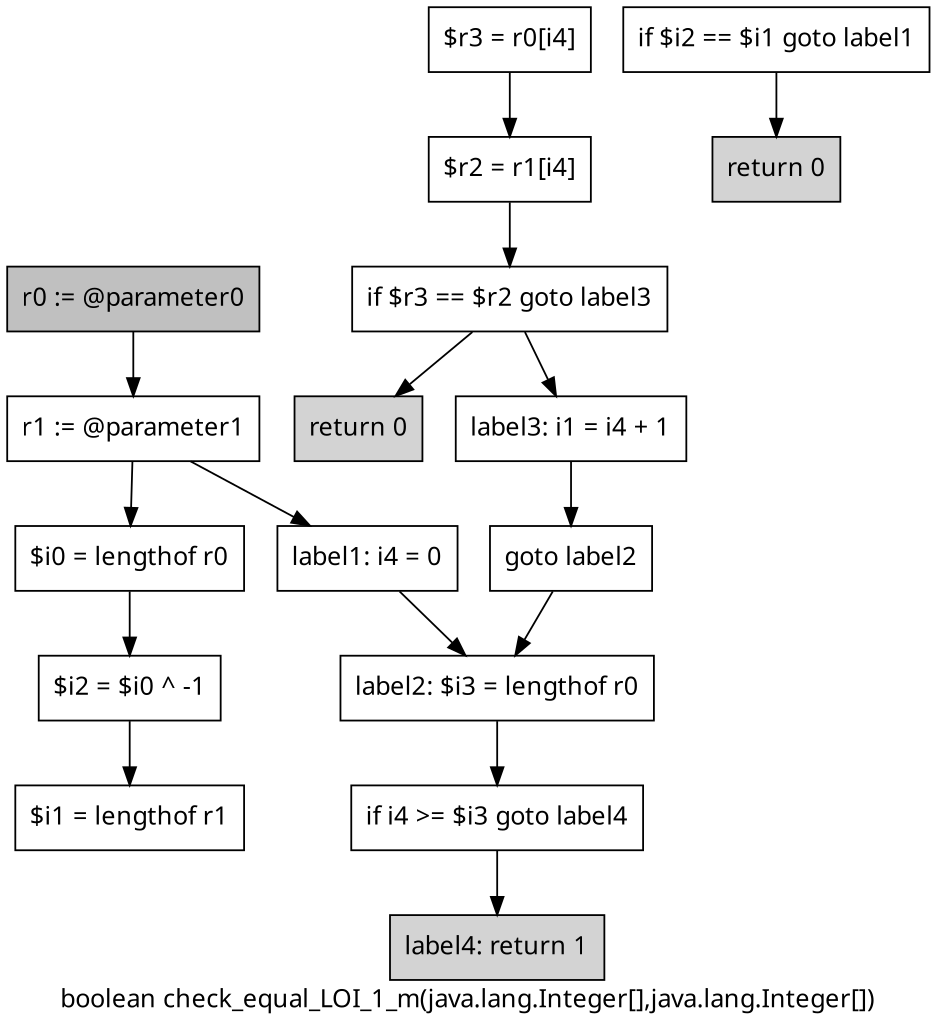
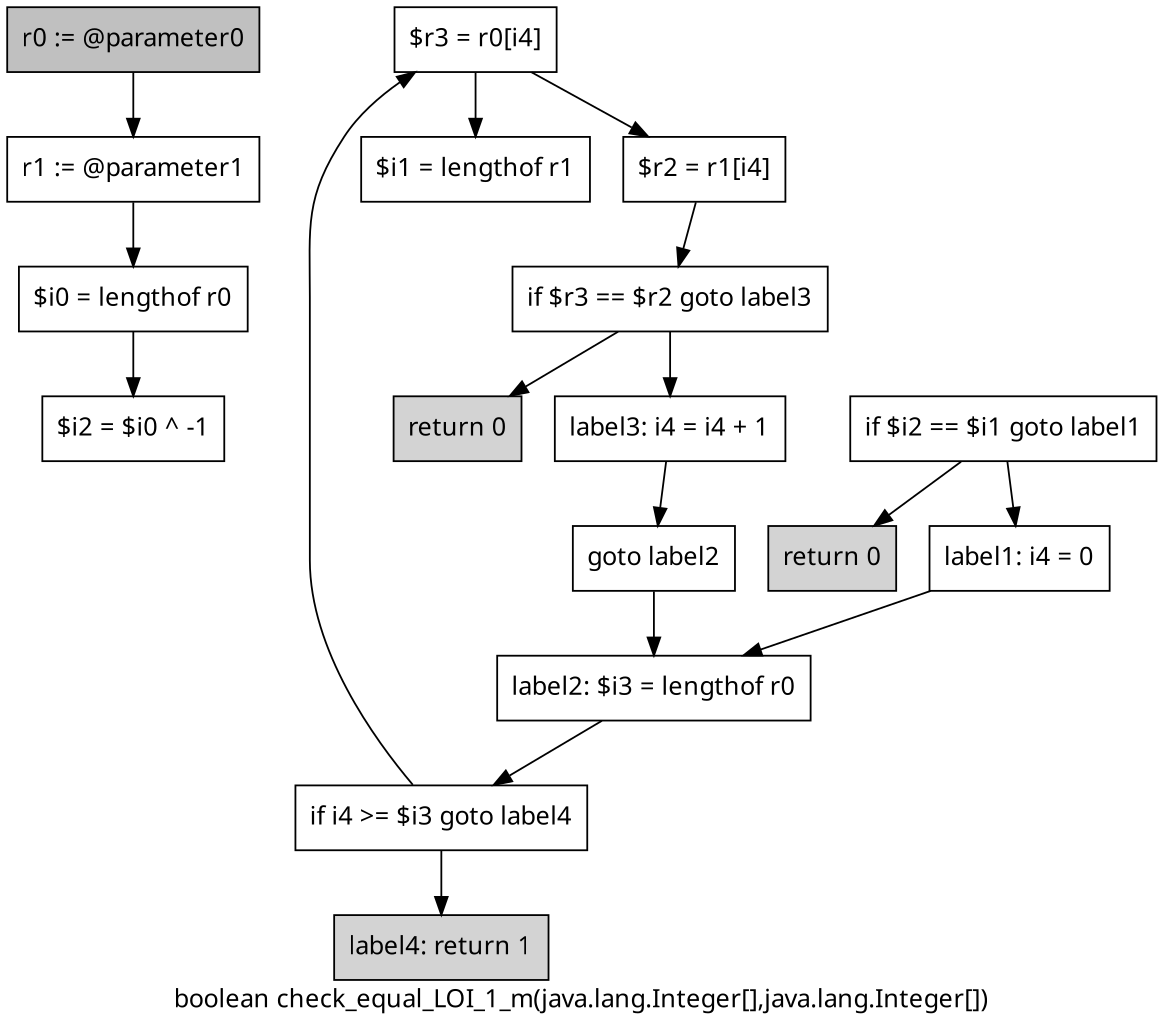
(571, 429) -> (670, 429)
none -> (310, 431)
(242, 489) -> (1010, 485)
(130, 744) -> (476, 96)
